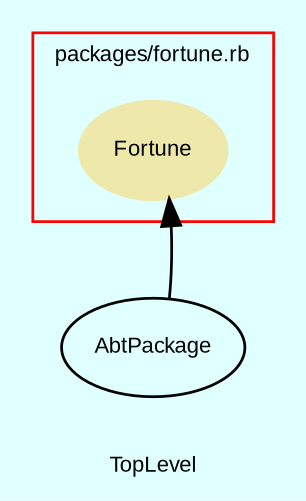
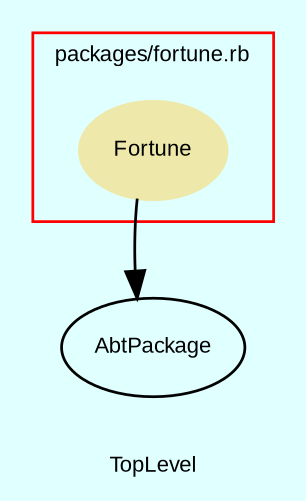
(172, 263) -> (135, 238)
